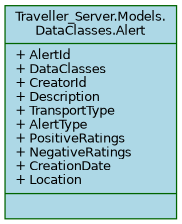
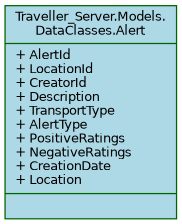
(61, 69) -> (54, 69)
